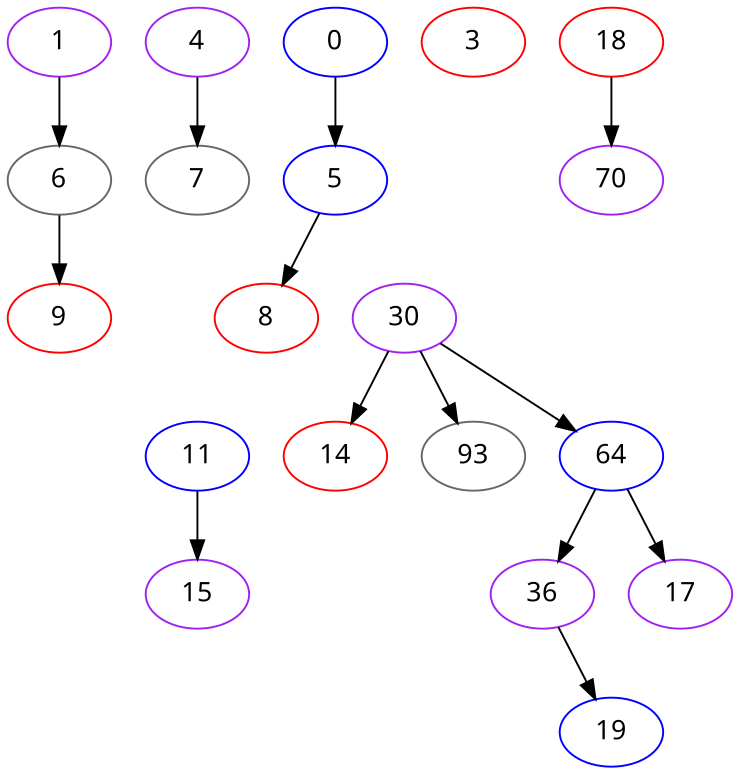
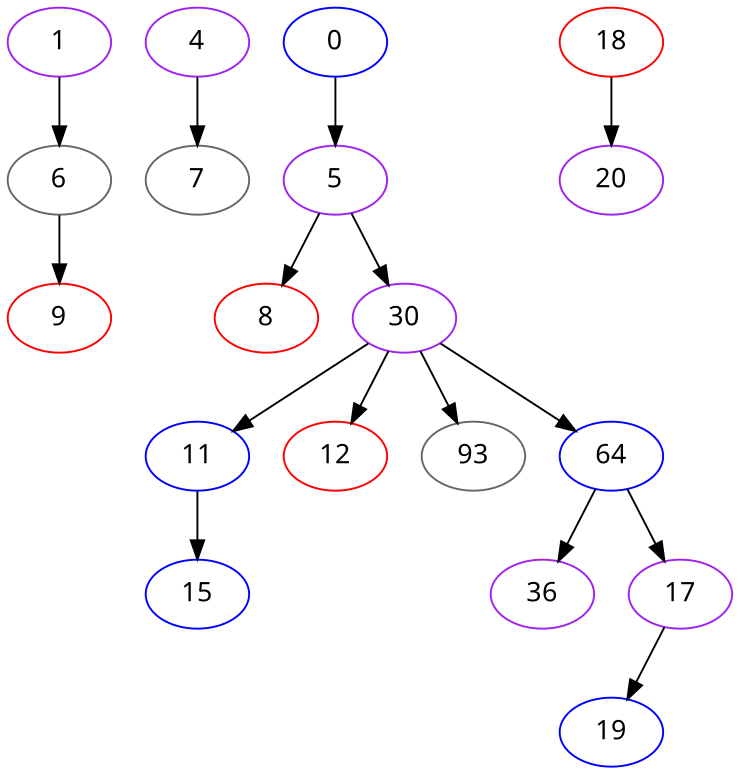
(473, 42) -> none
(335, 180) -> (335, 180)
(611, 180) -> (611, 180)
none -> (365, 241)
none -> (309, 382)
(335, 456) -> (335, 456)
(197, 594) -> (197, 594)
(573, 655) -> (650, 655)
